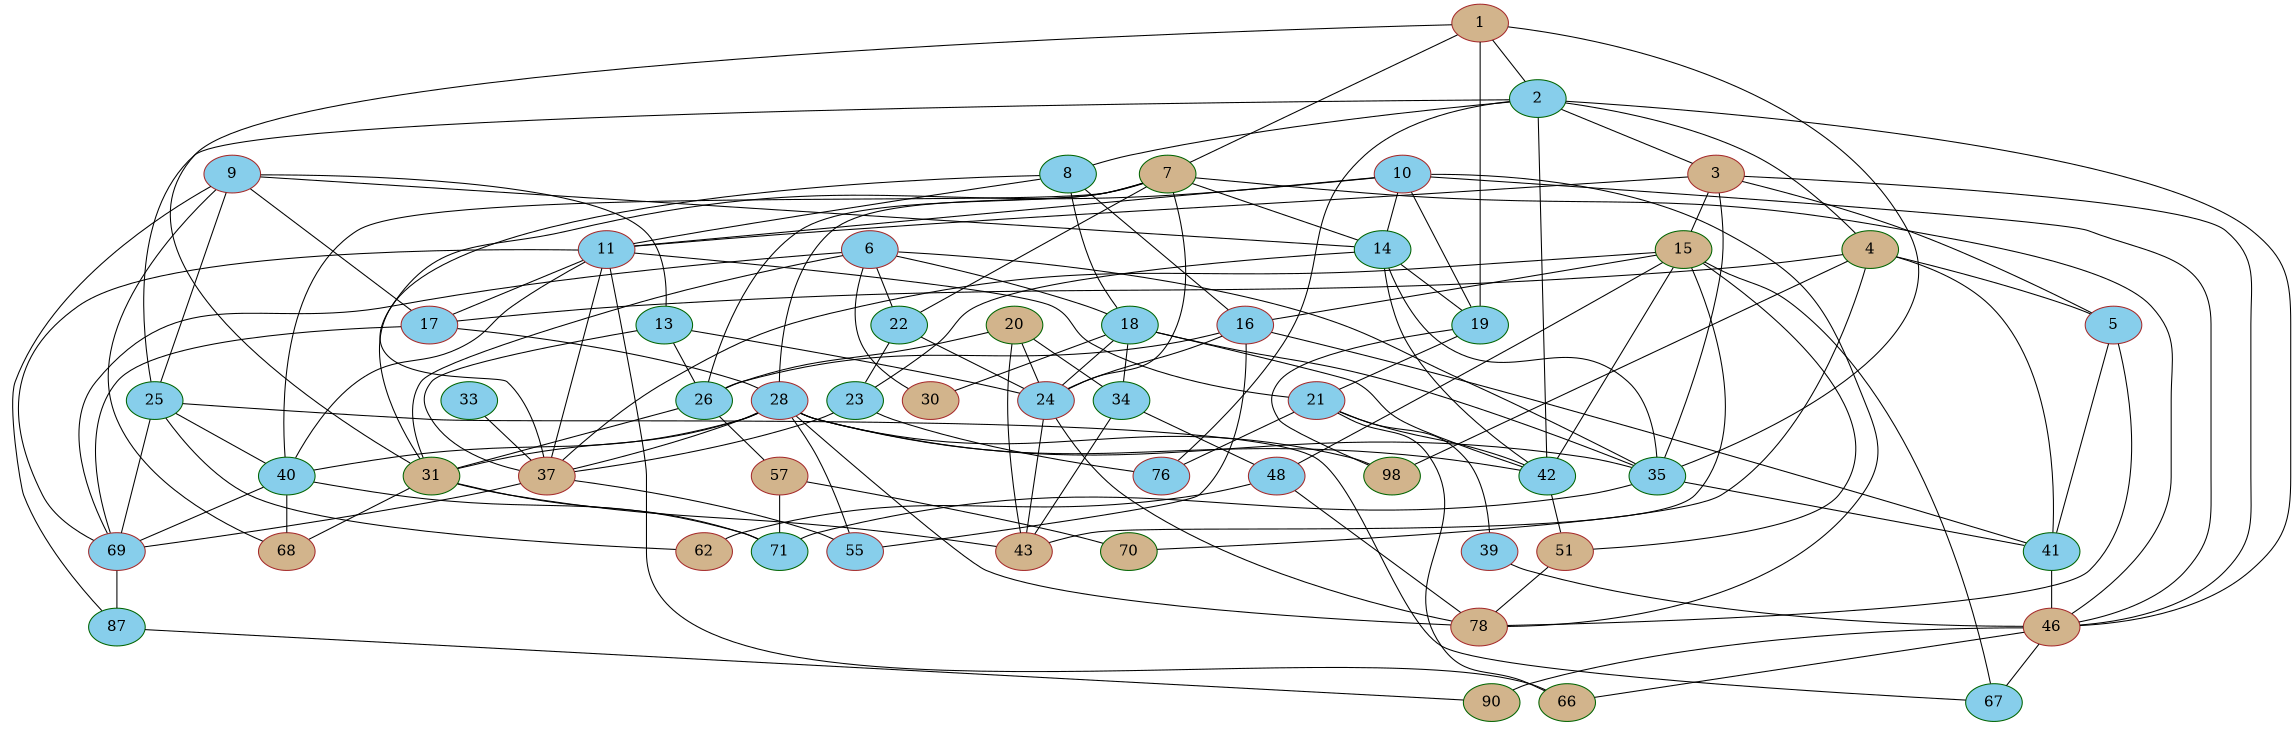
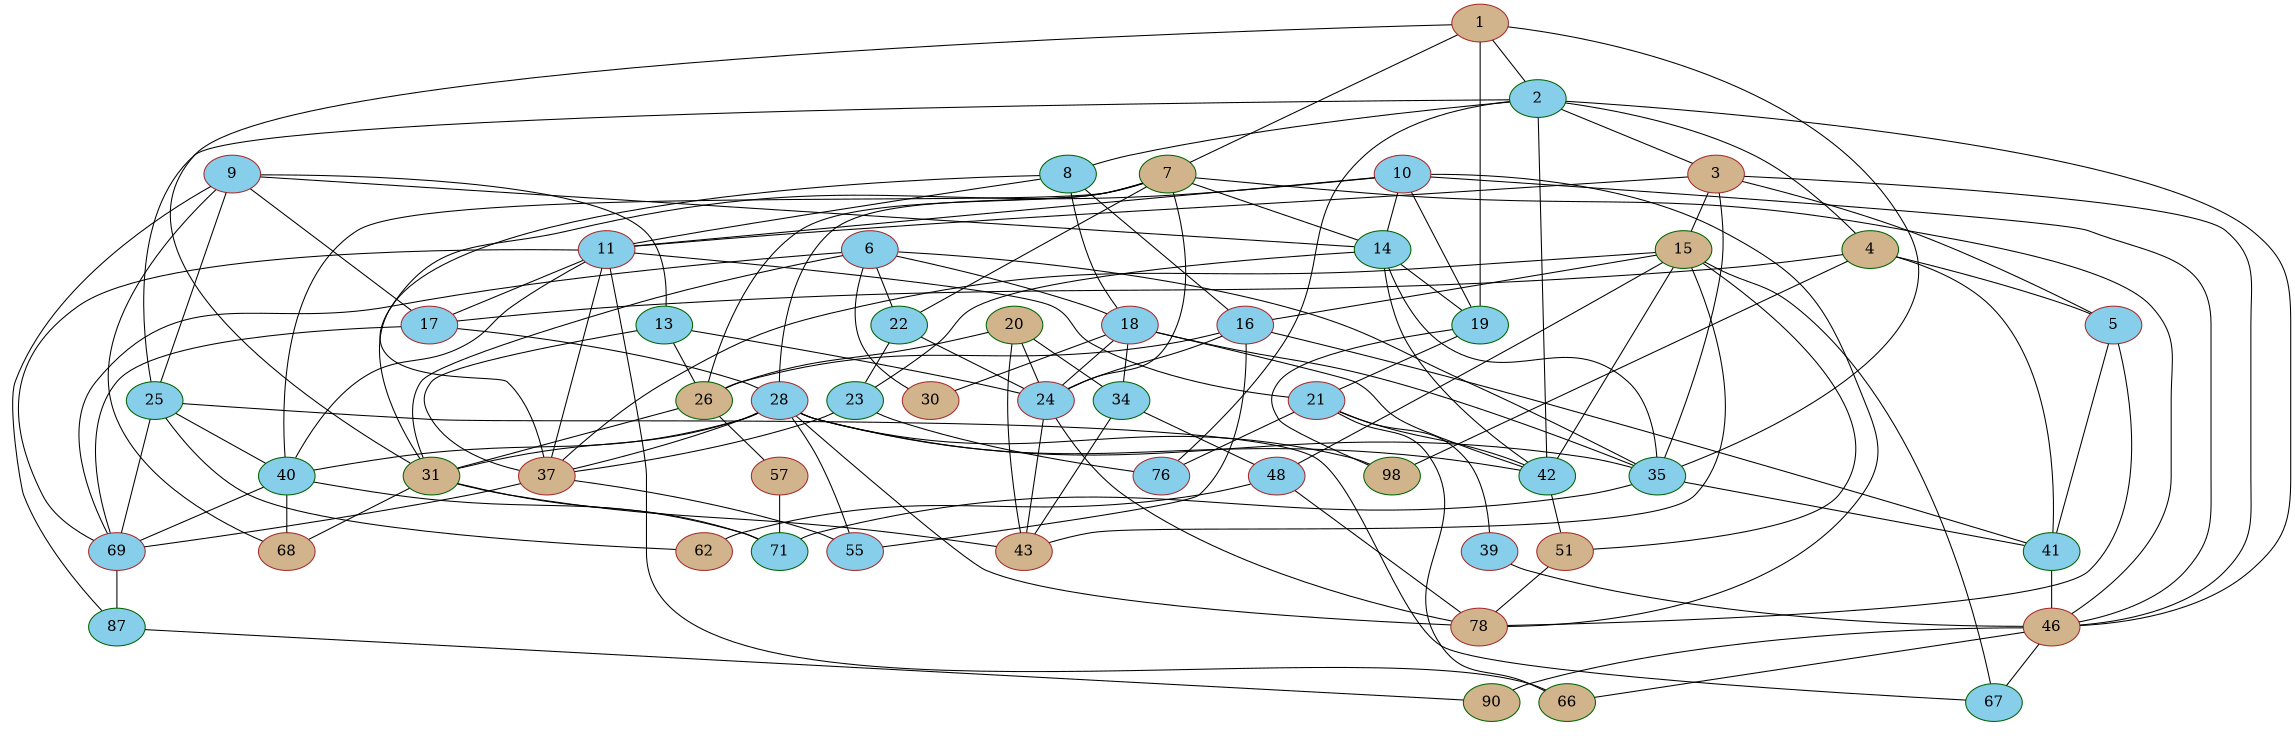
(1130, 325) -> (1130, 325)
(469, 401) -> none
(704, 401) -> (704, 401)
(1129, 552) -> none
